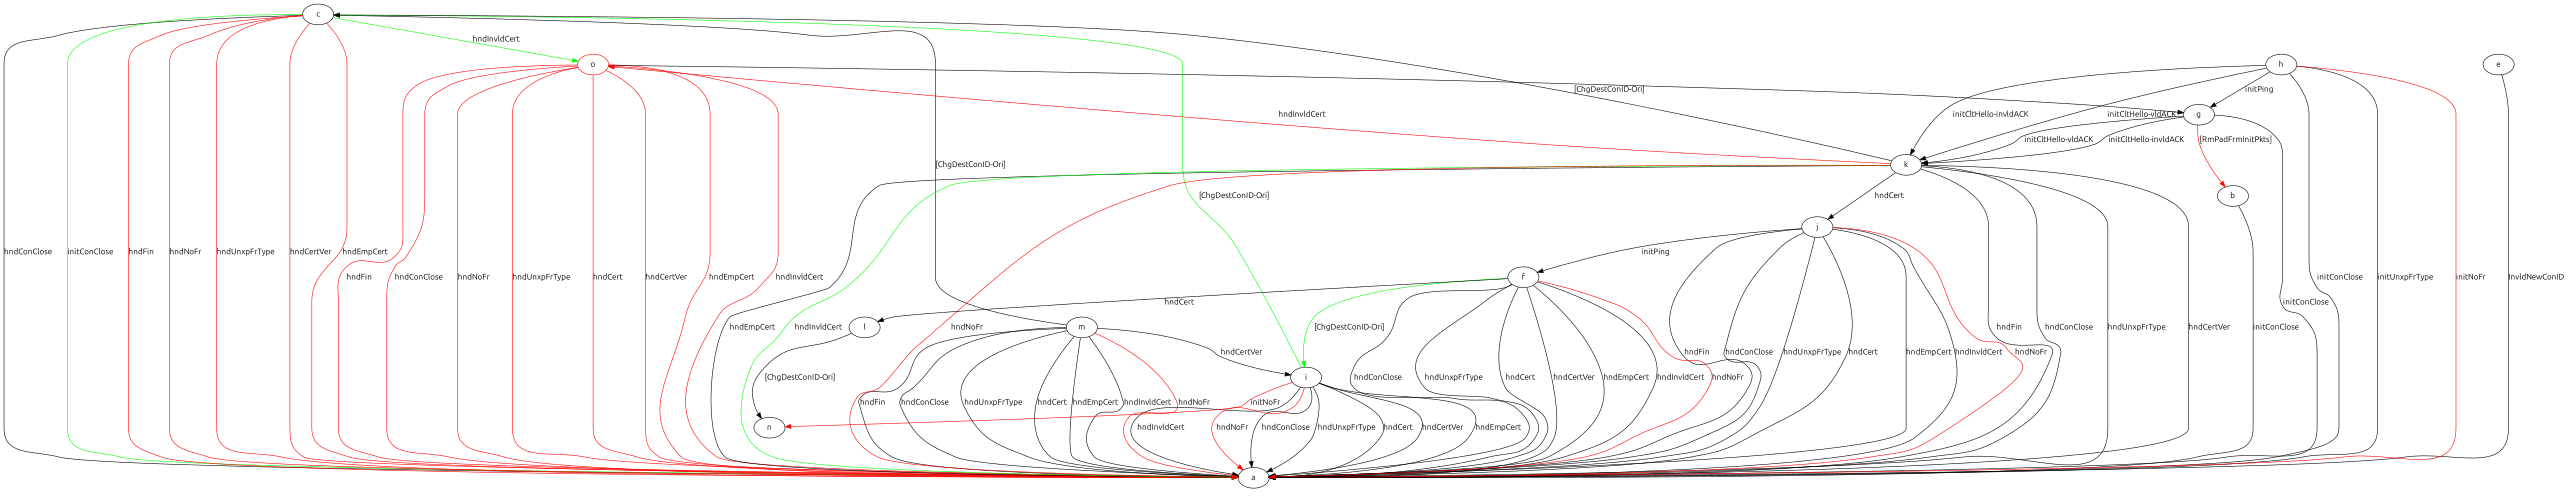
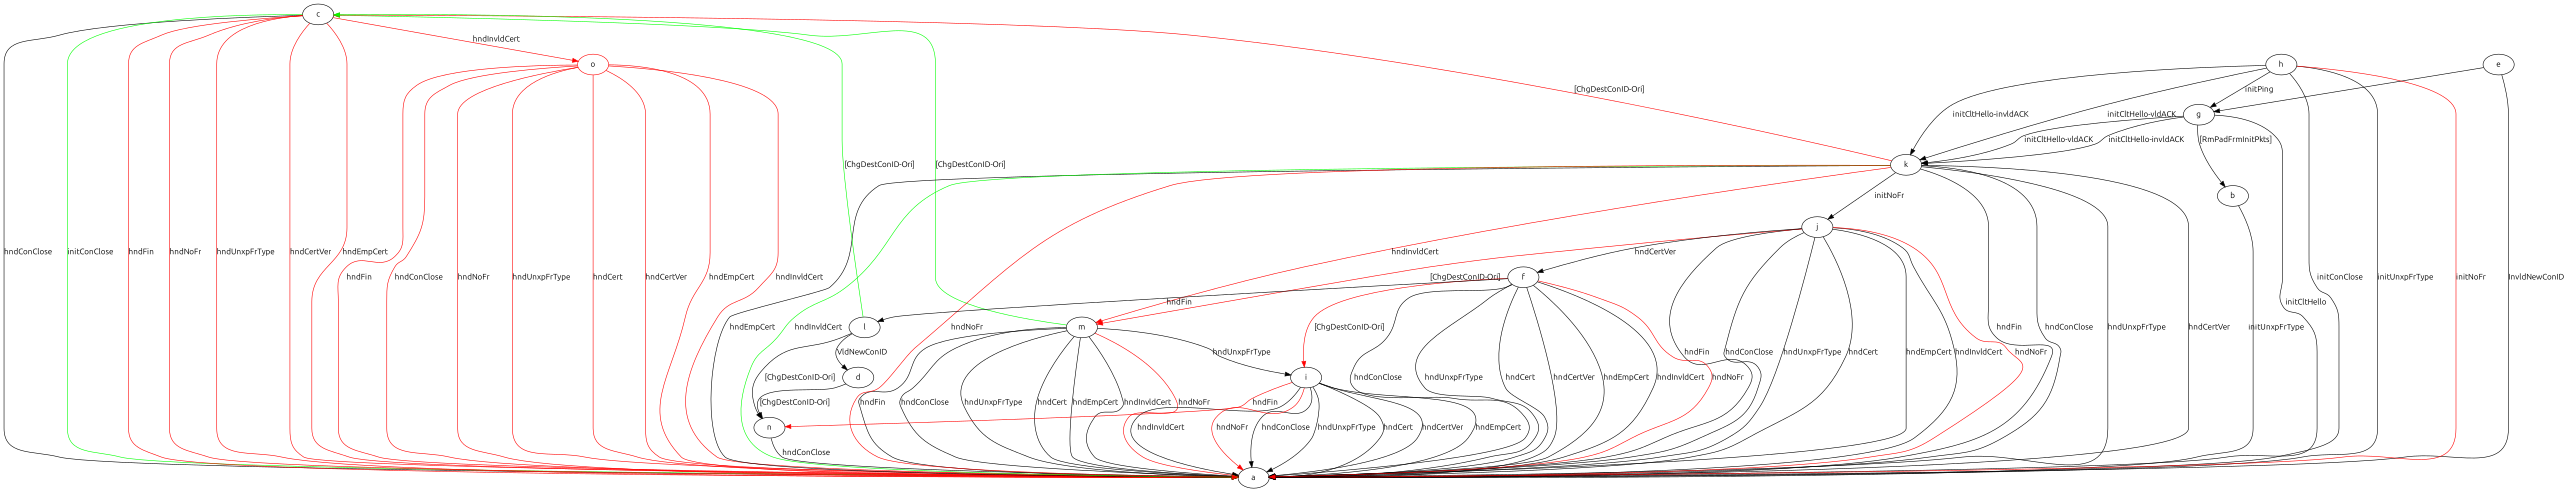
(933, 29) -> (798, 40)
(1121, 30) -> (1121, 30)
(827, 36) -> (827, 36)
(453, 39) -> (453, 39)
(1394, 79) -> (2352, 89)
(1252, 123) -> (1493, 230)
(2204, 156) -> (2204, 156)
(1890, 196) -> (1890, 196)
(1657, 252) -> (1657, 252)
none -> (1451, 264)
(1385, 291) -> (1385, 291)
(1180, 302) -> (1180, 302)
(2307, 302) -> (2307, 302)
(2277, 327) -> (2277, 327)
(1243, 352) -> (1243, 352)
none -> (858, 378)
(1266, 403) -> (1266, 403)
none -> (996, 472)
